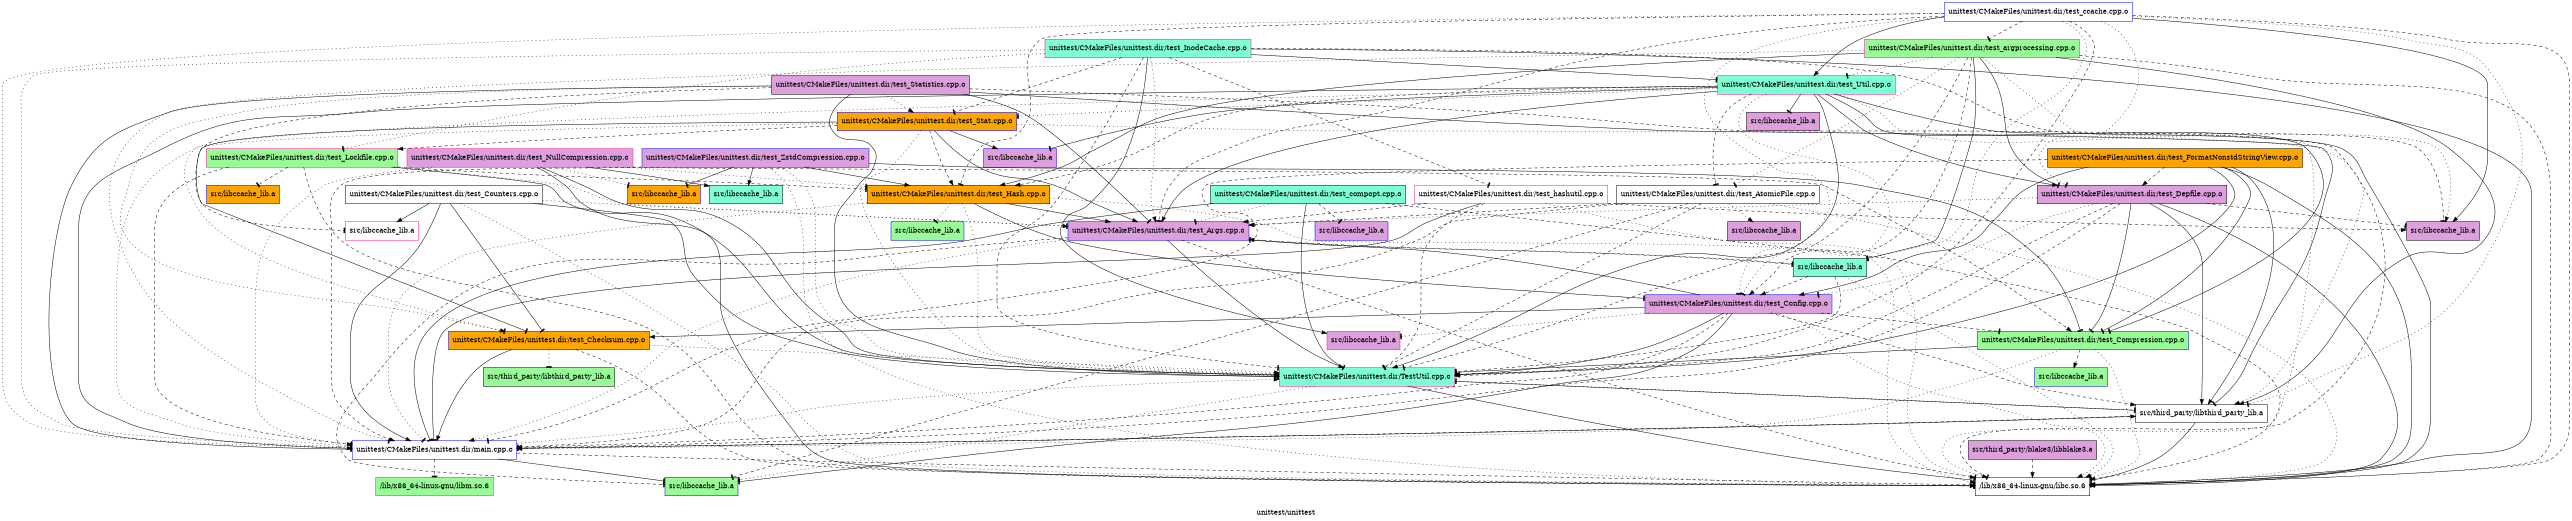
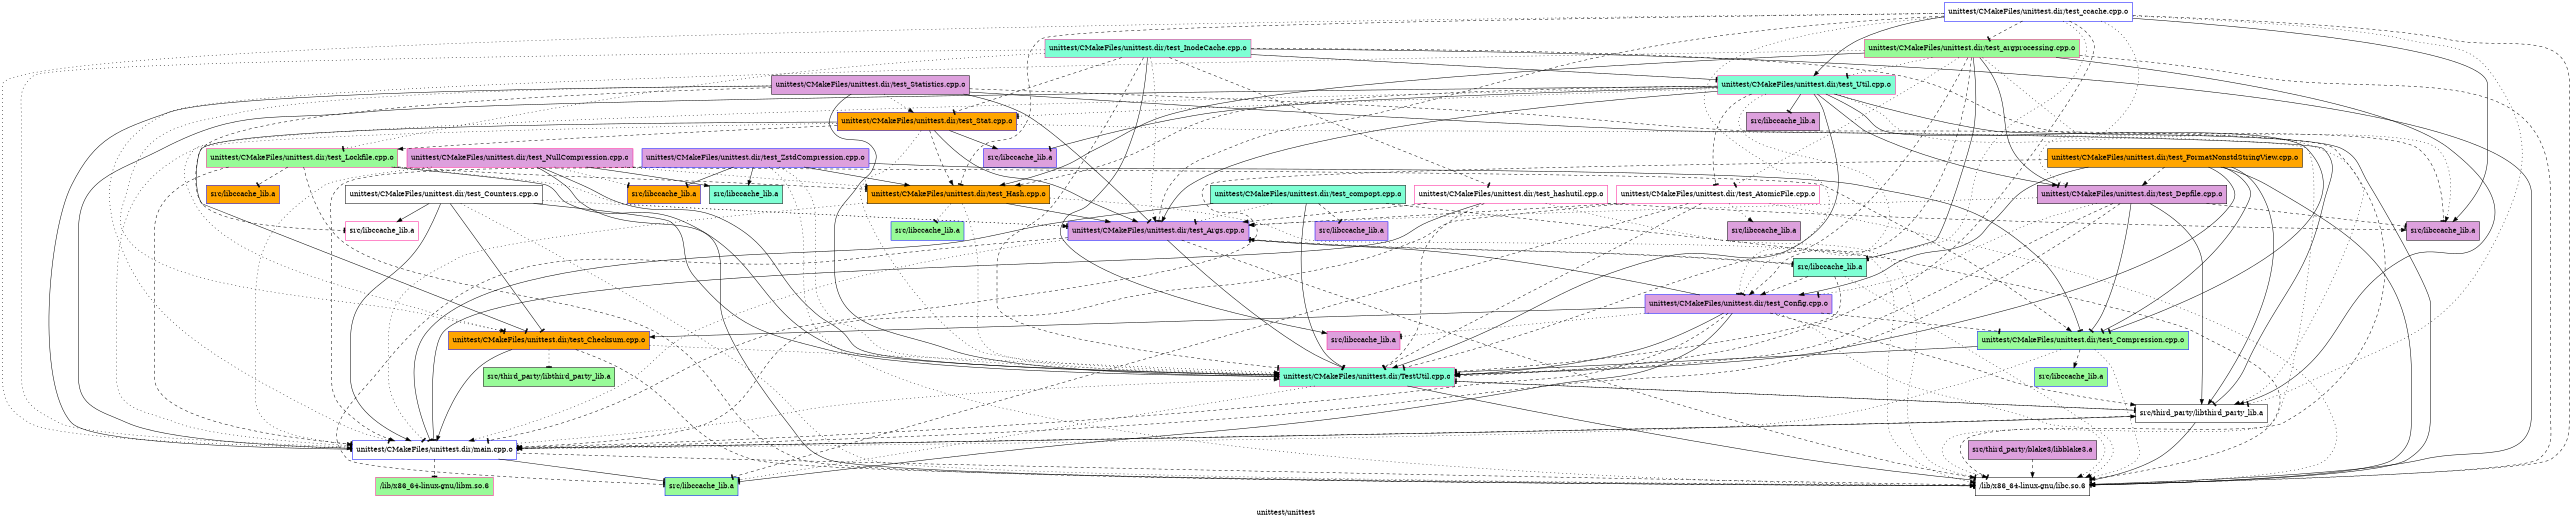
(1718, 194) -> (1718, 194)
(1287, 271) -> none
(1250, 310) -> (1250, 310)
(2398, 417) -> none
